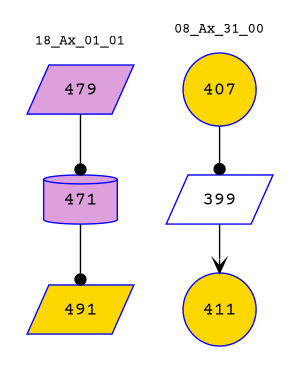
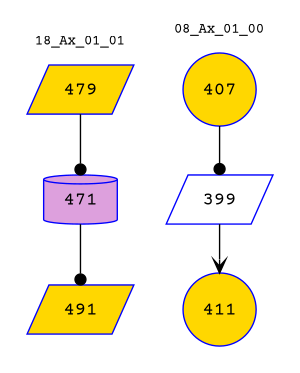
(220, 29) -> (220, 29)
(80, 90) -> (80, 90)
